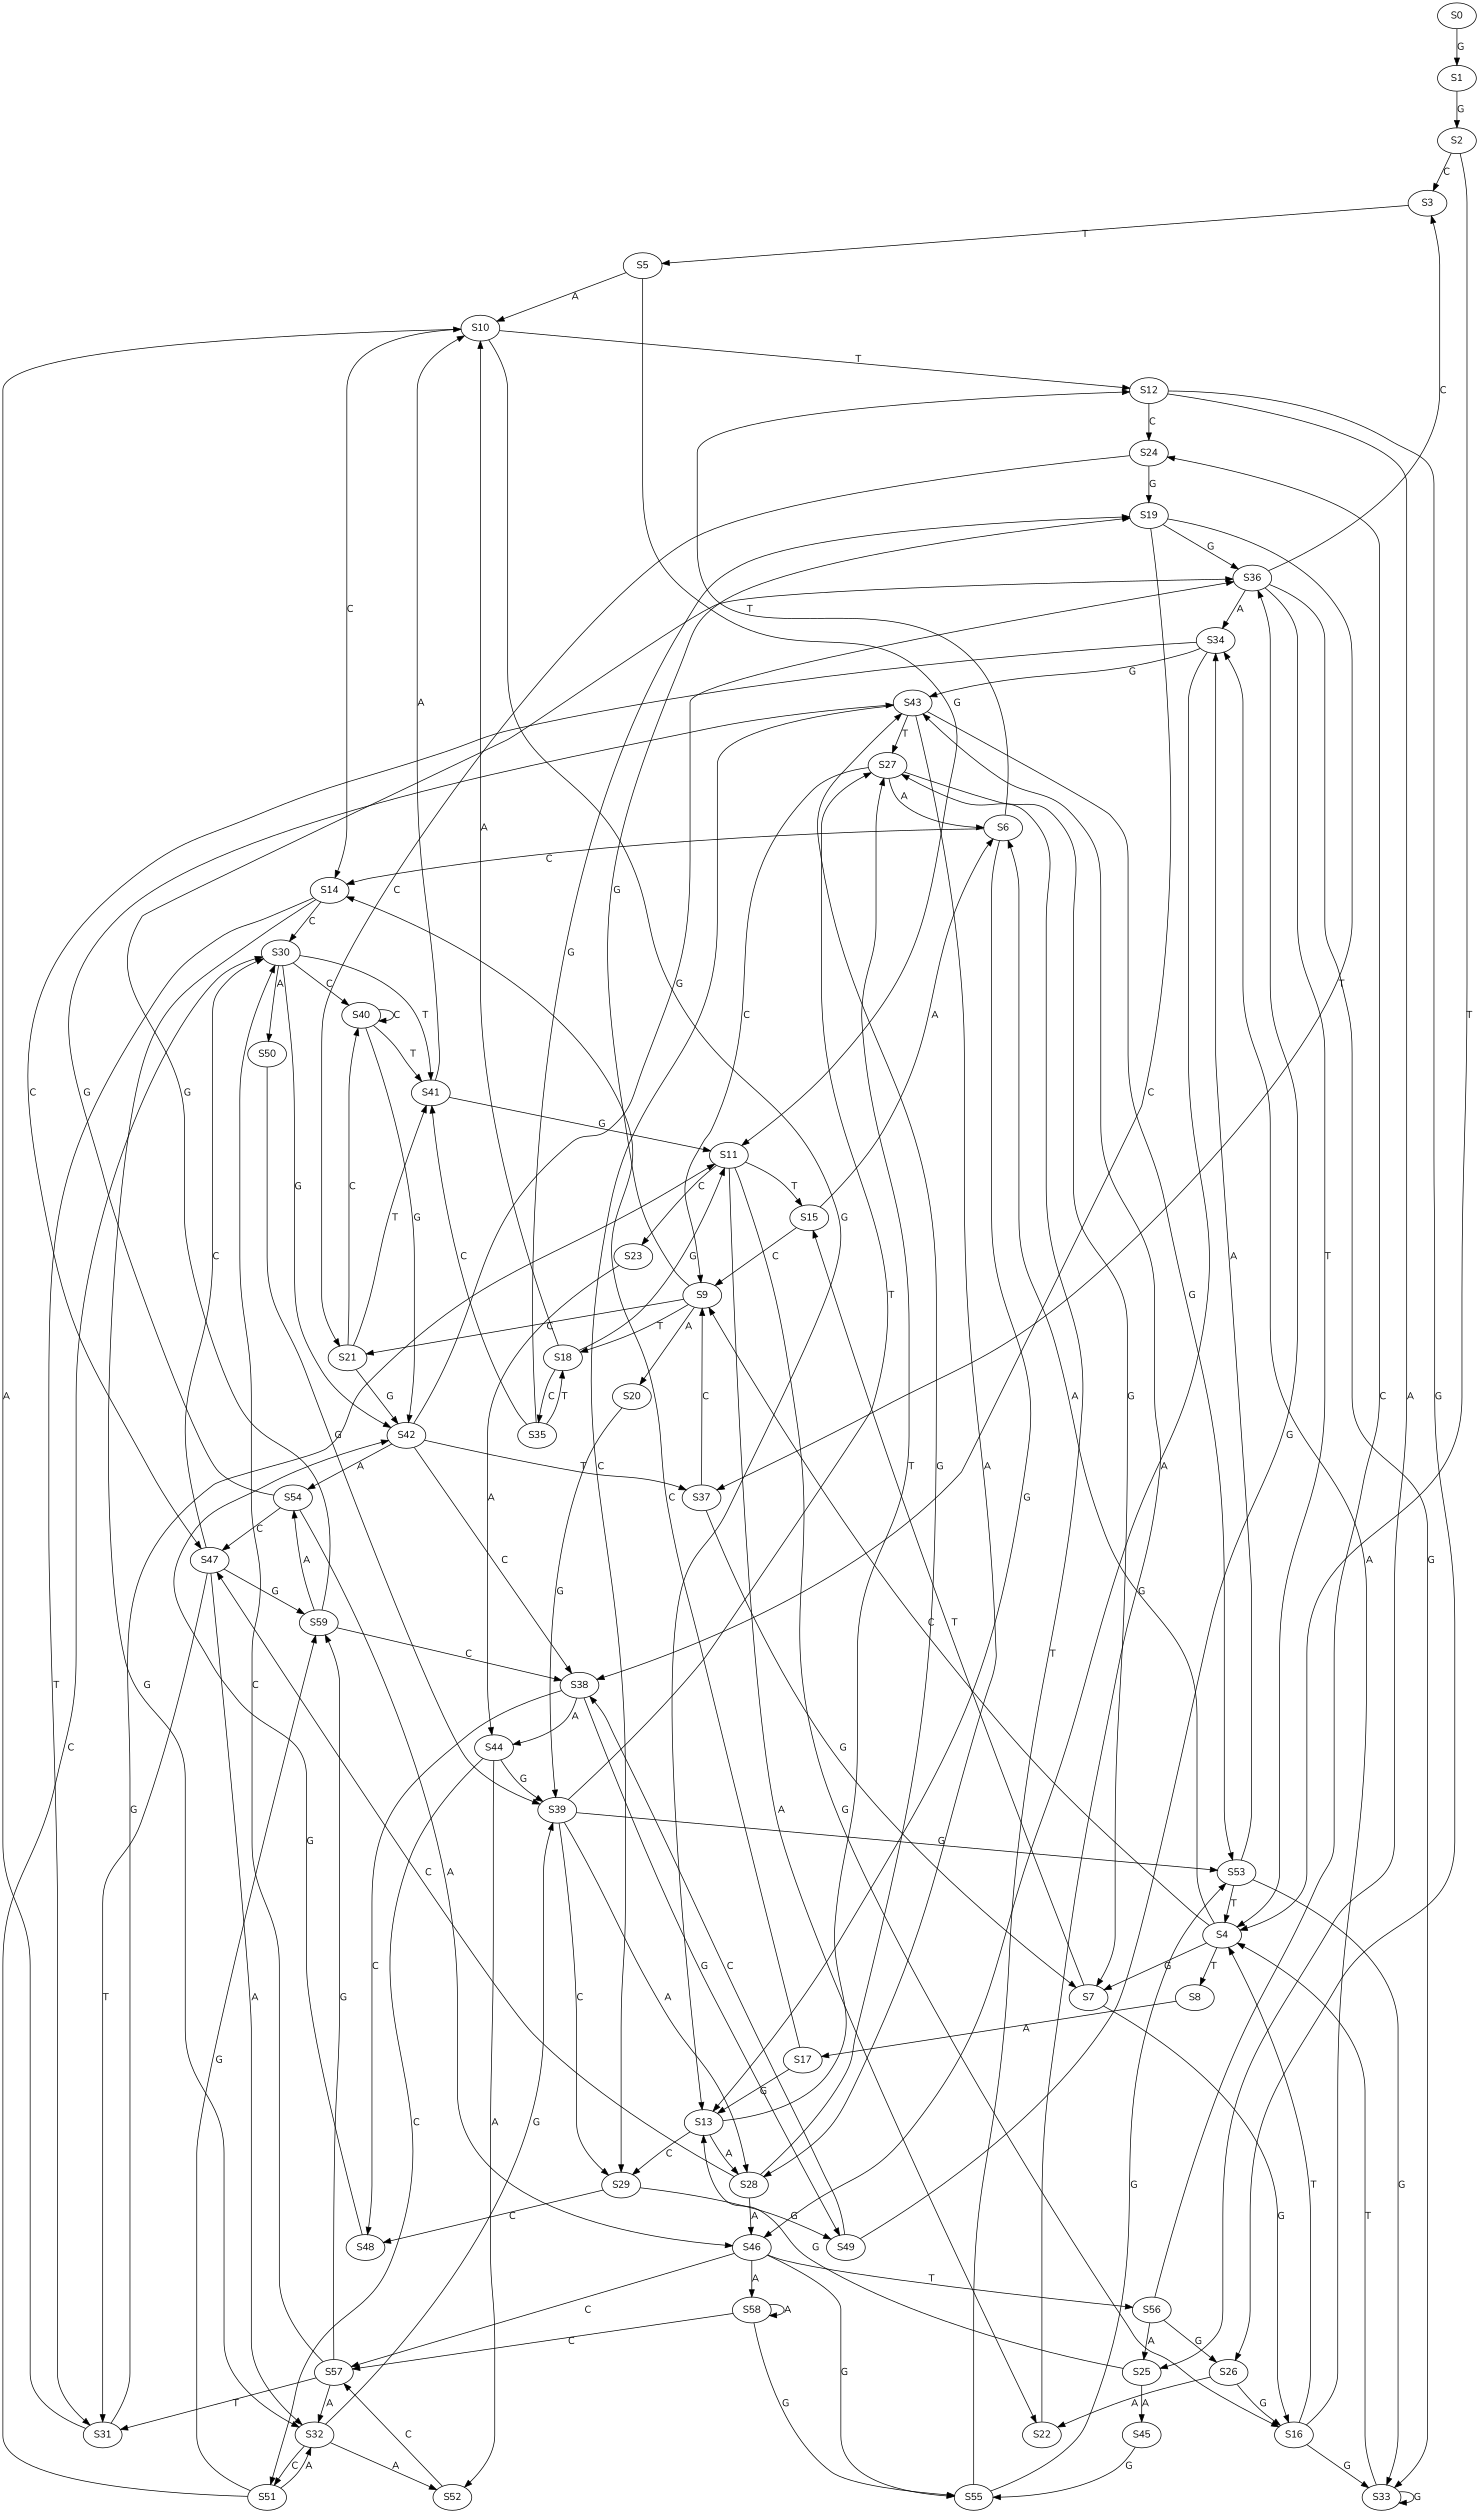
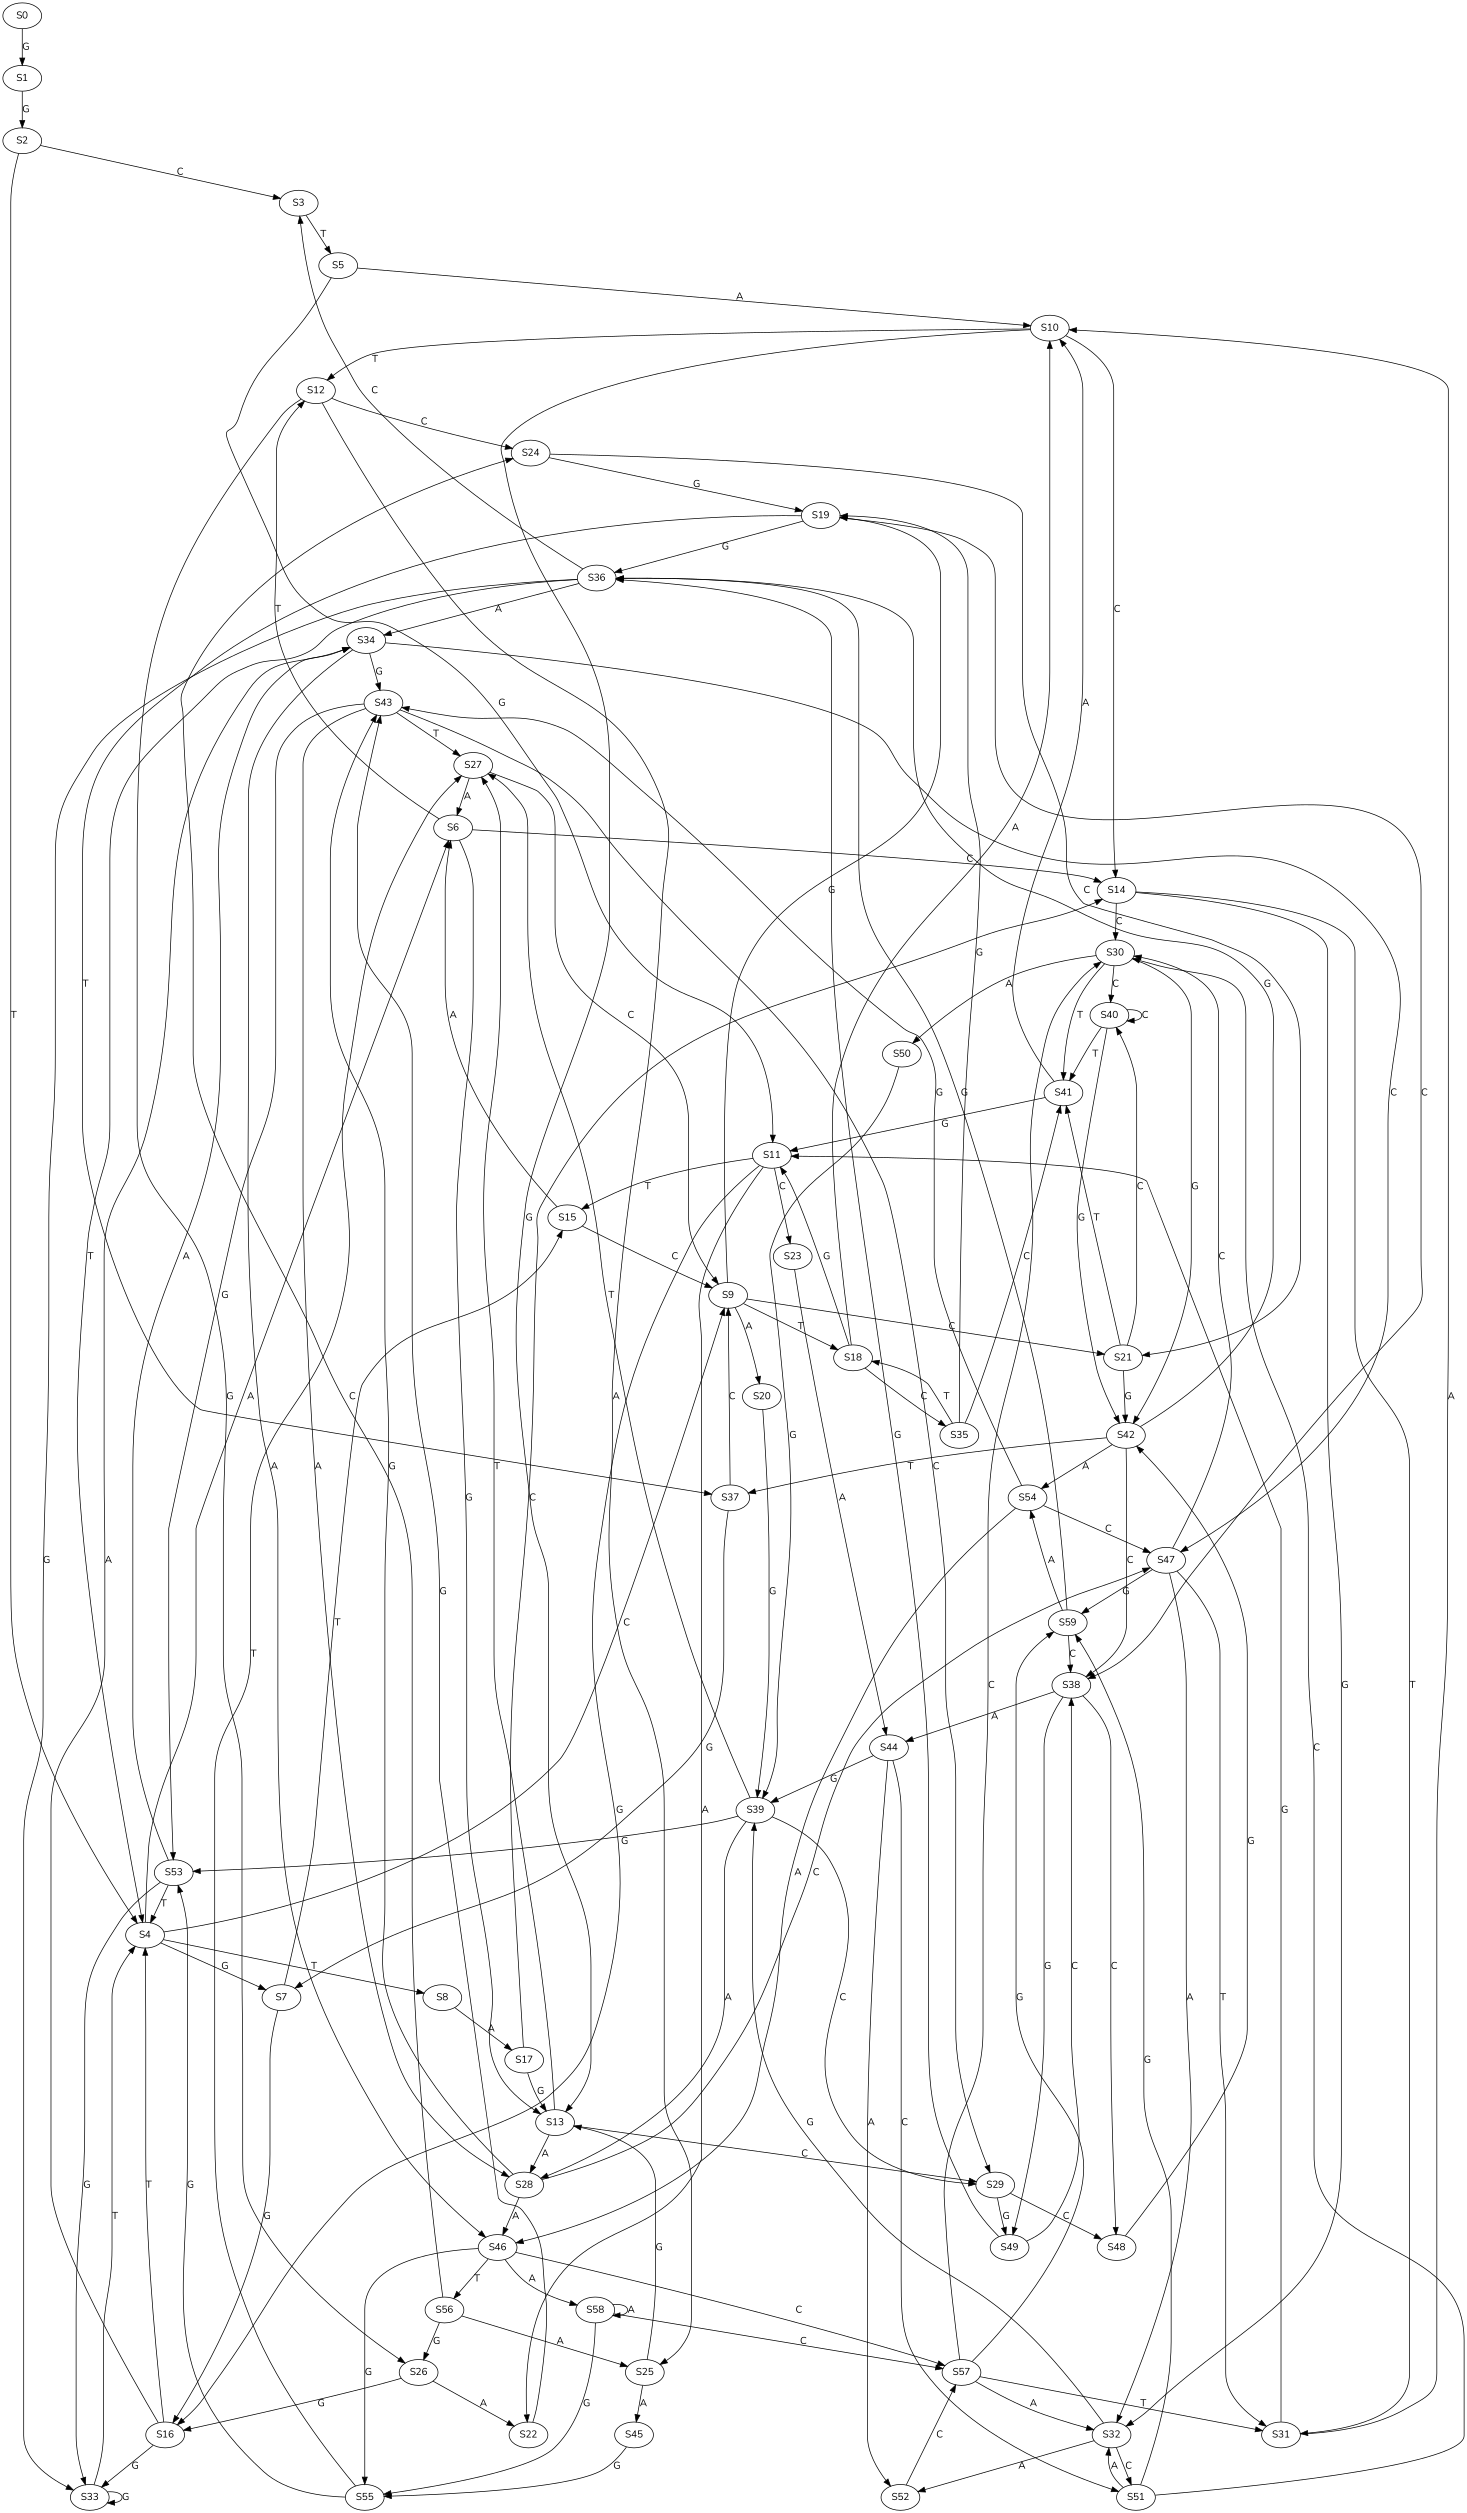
(1126, 1311) -> none
